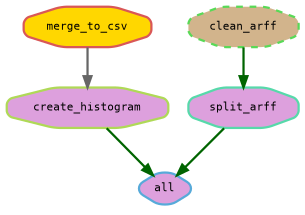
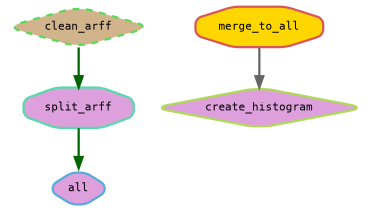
(88, 27) -> (259, 27)
(244, 27) -> (79, 27)
(88, 108) -> (259, 108)
(126, 148) -> none
